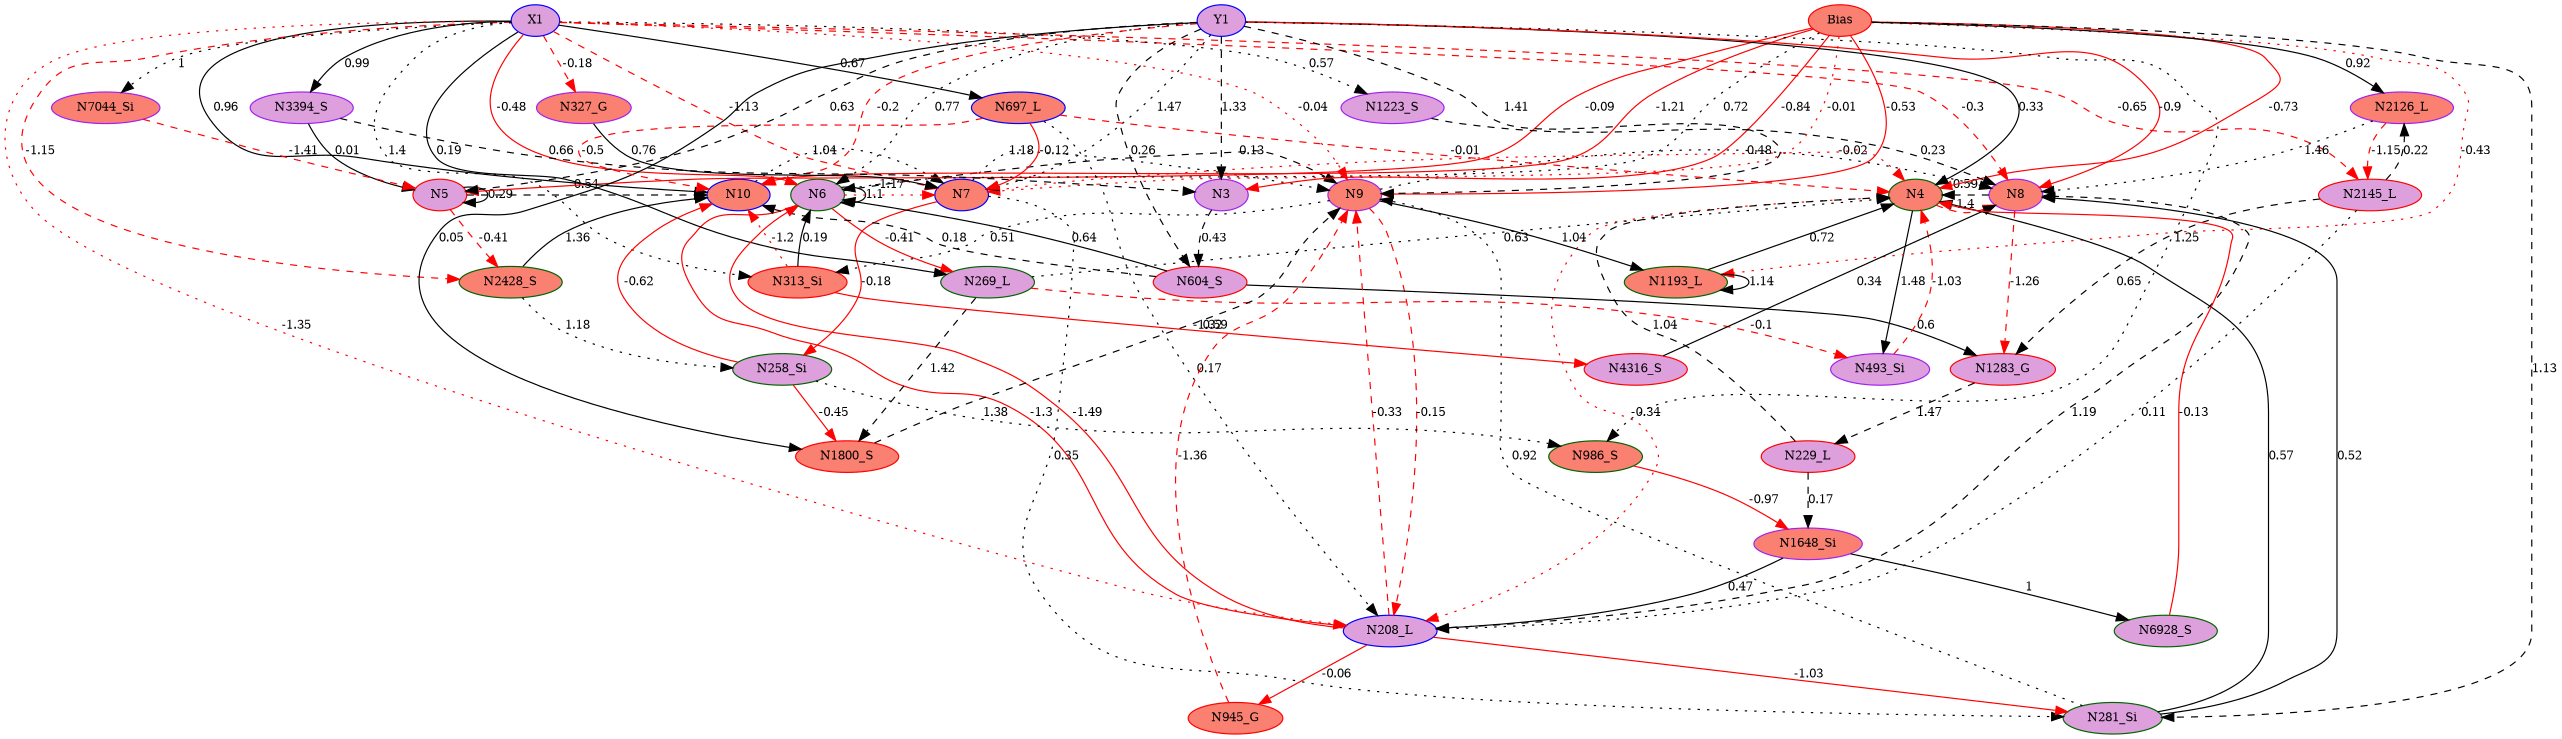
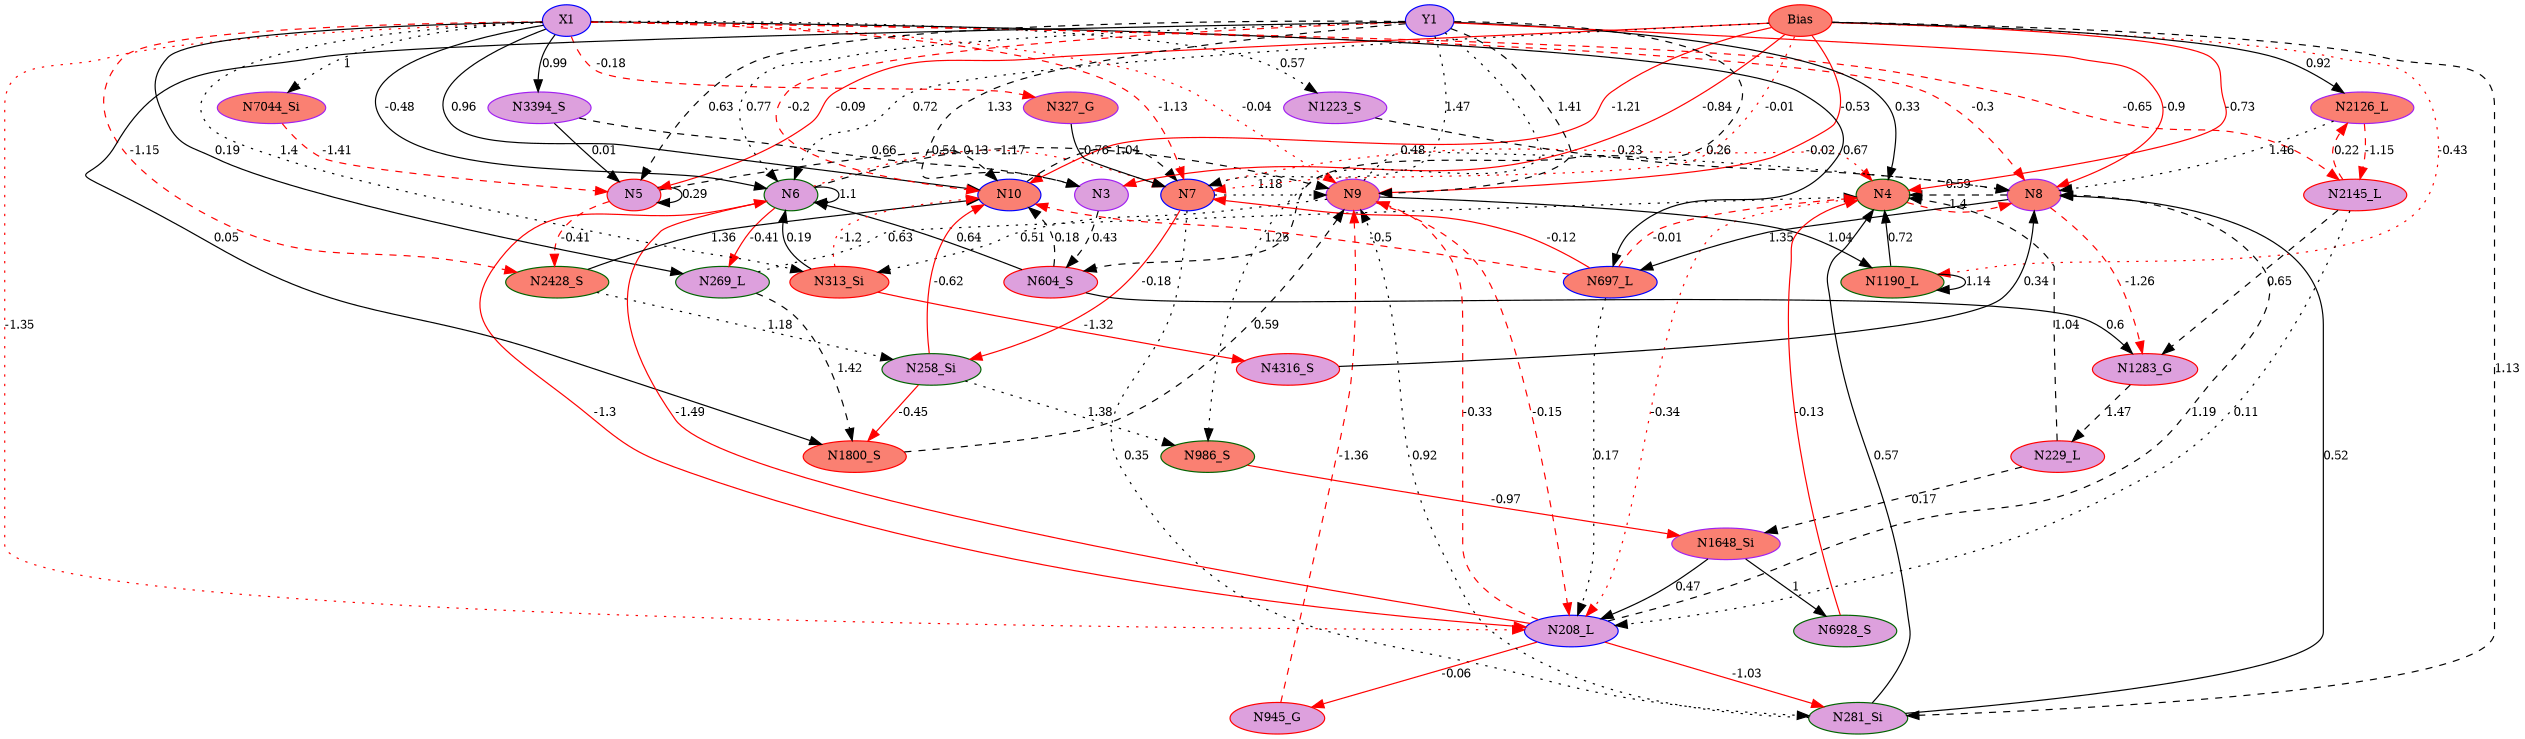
(519, 144) -> (458, 157)
(838, 149) -> (1097, 149)
(2400, 160) -> (2333, 156)
none -> (1828, 224)
(1676, 282) -> (1892, 282)
(1880, 369) -> none
(1236, 718) -> (1277, 718)
